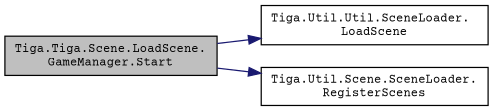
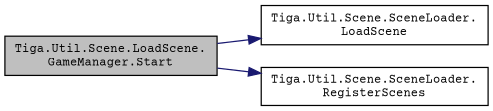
(375, 25) -> (375, 25)
(111, 56) -> (111, 56)
